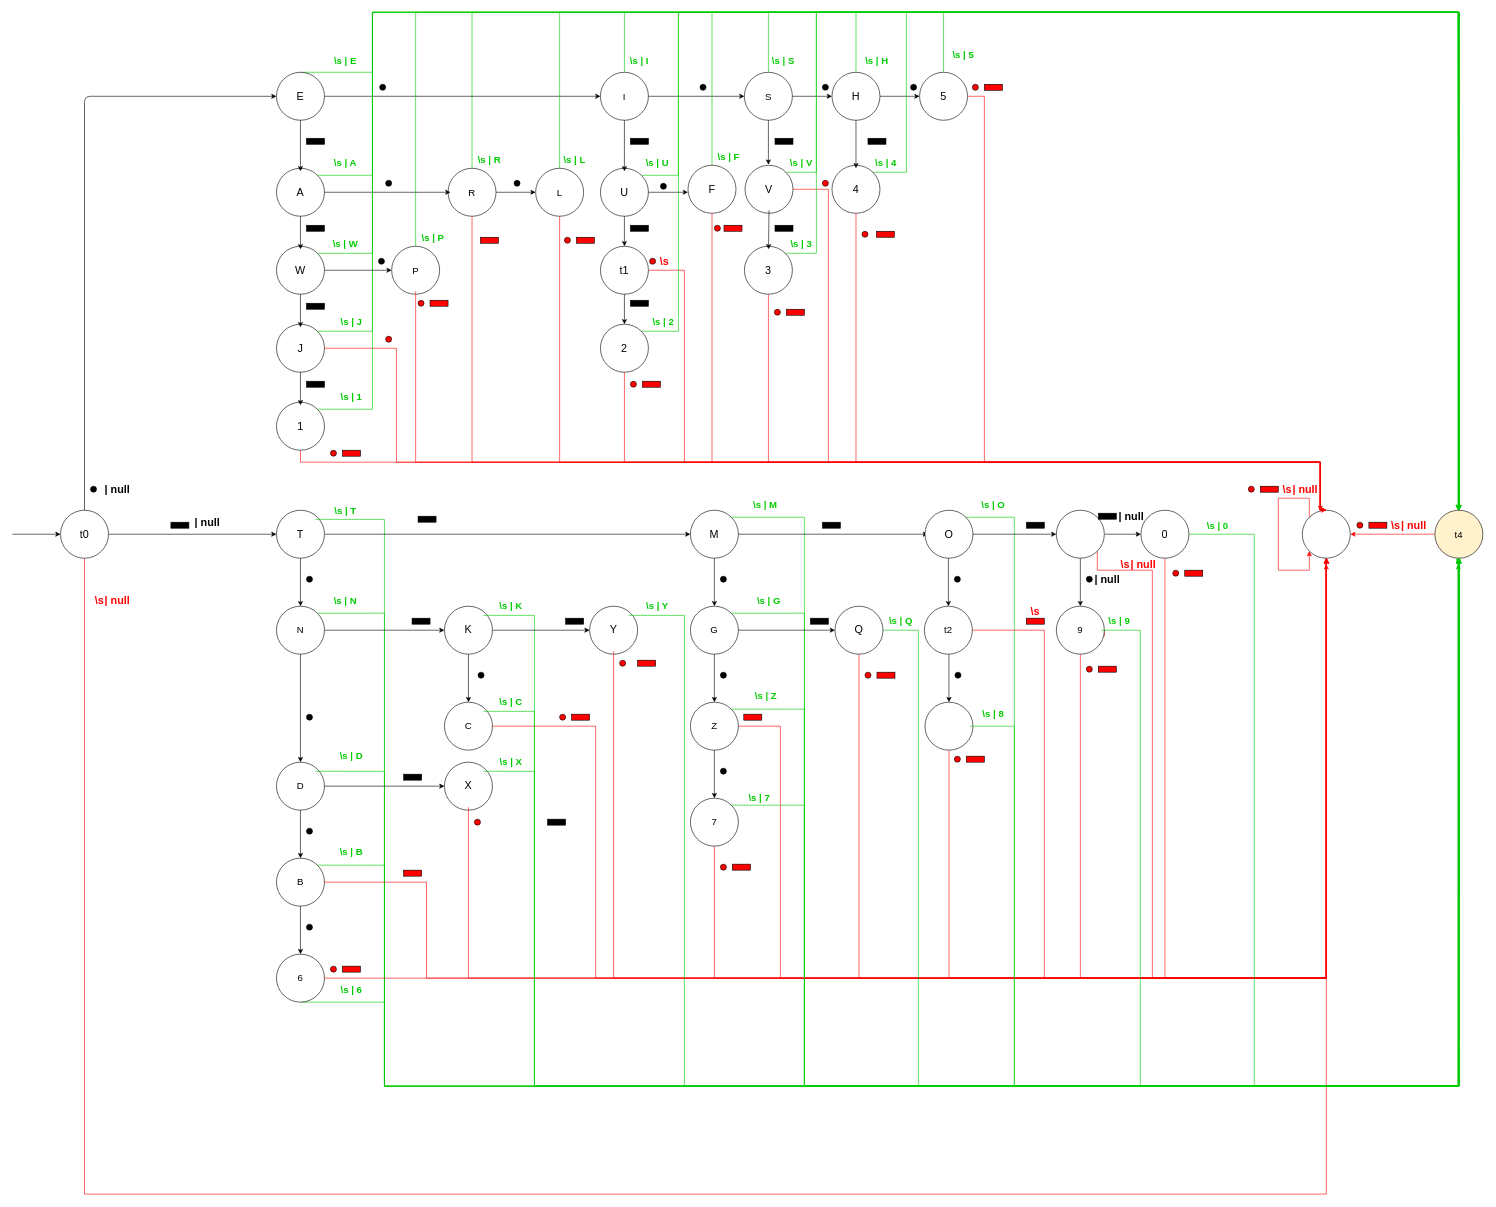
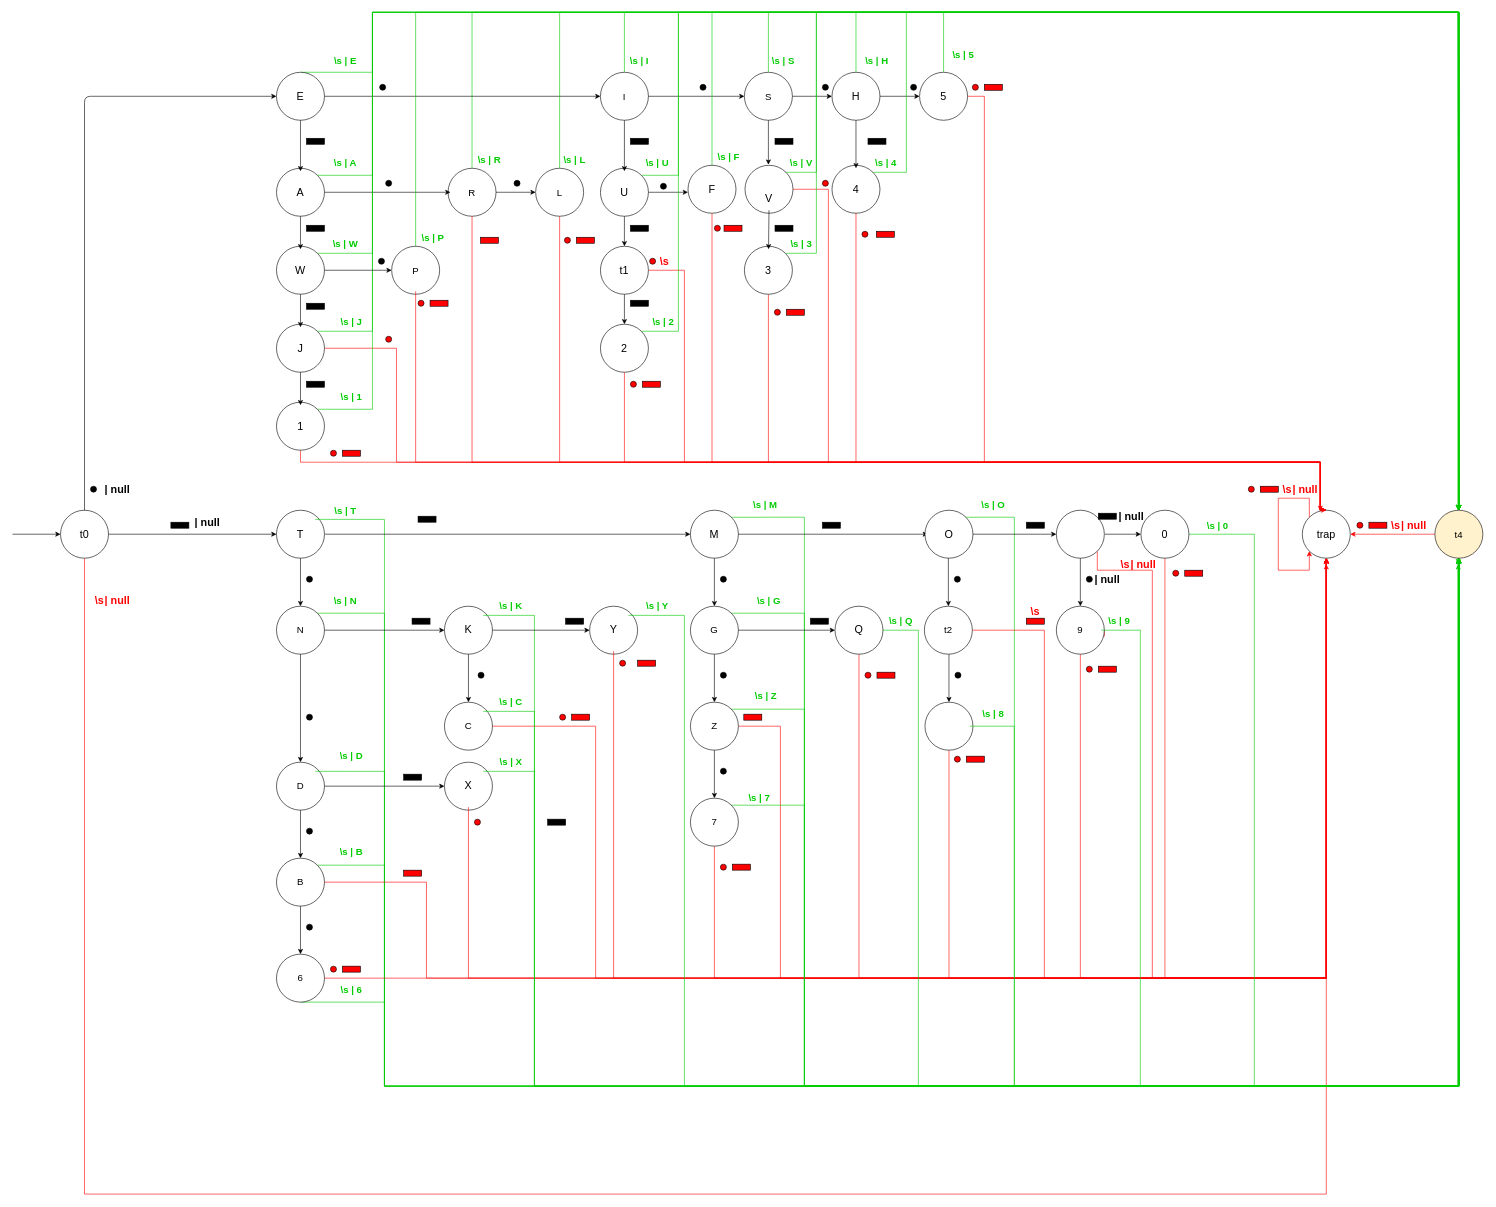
(769, 189) -> (769, 198)
none -> (1326, 534)
